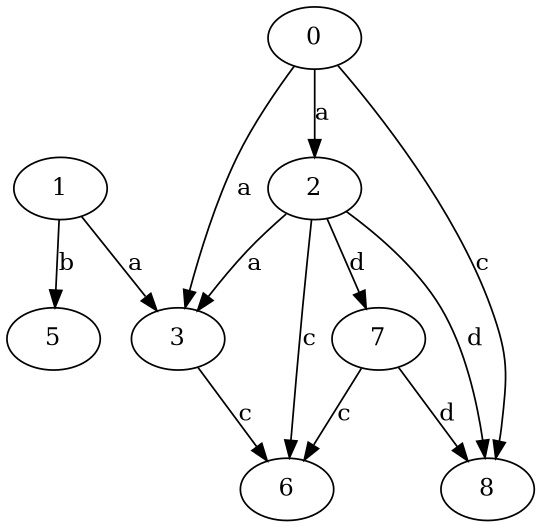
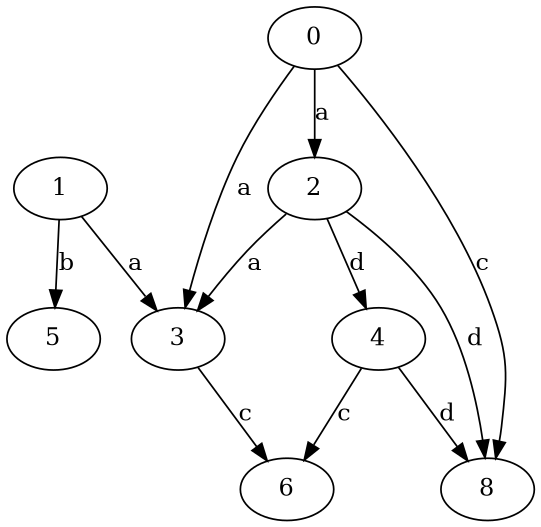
(301, 330) -> none
(379, 339) -> (379, 339)
